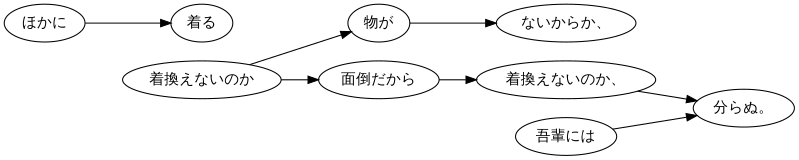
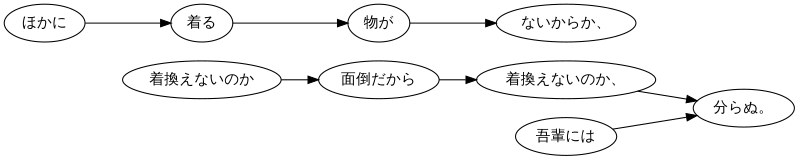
(296, 50) -> (285, 23)
